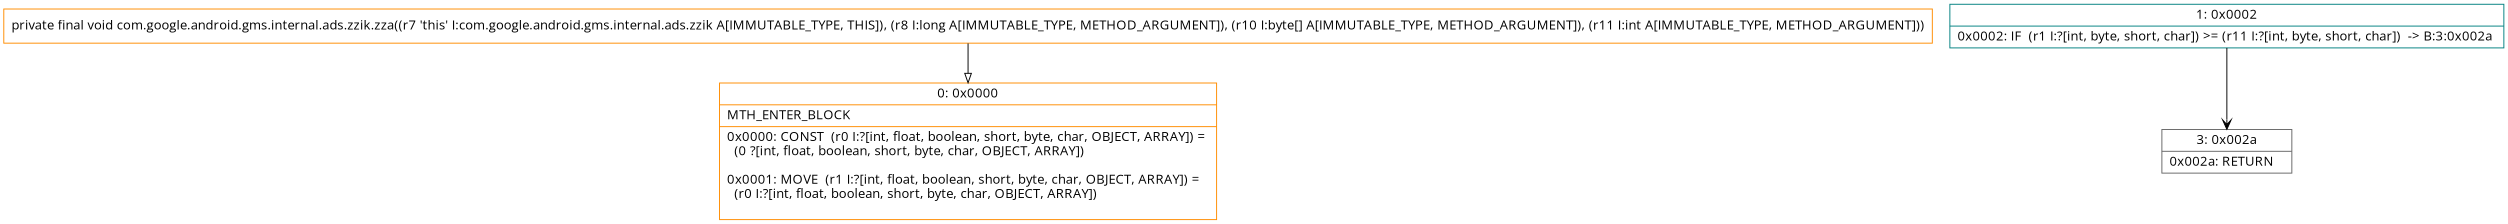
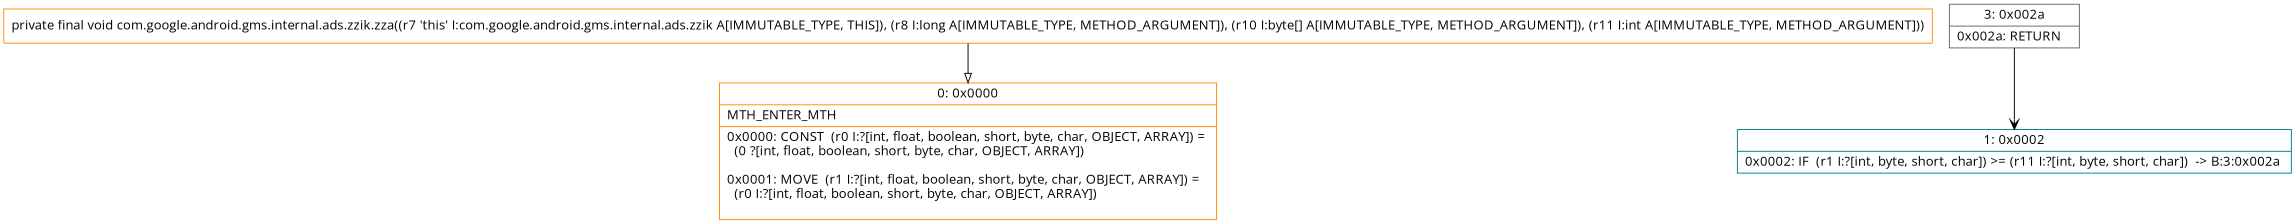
(2227, 84) -> (2014, 84)
(789, 115) -> (782, 115)
